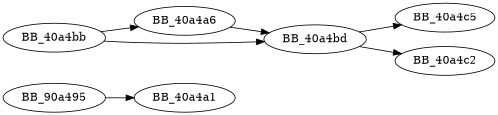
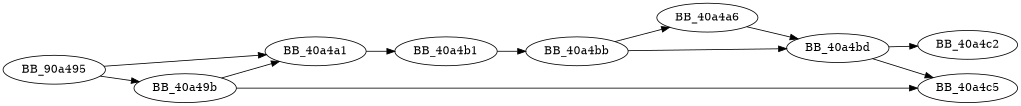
none -> (446, 51)
none -> (185, 88)
